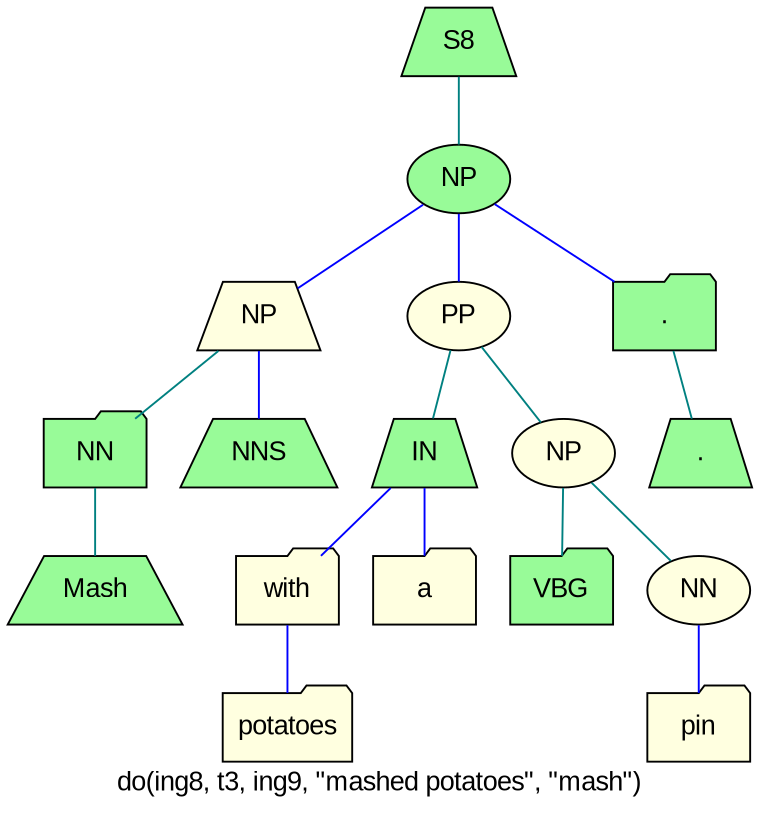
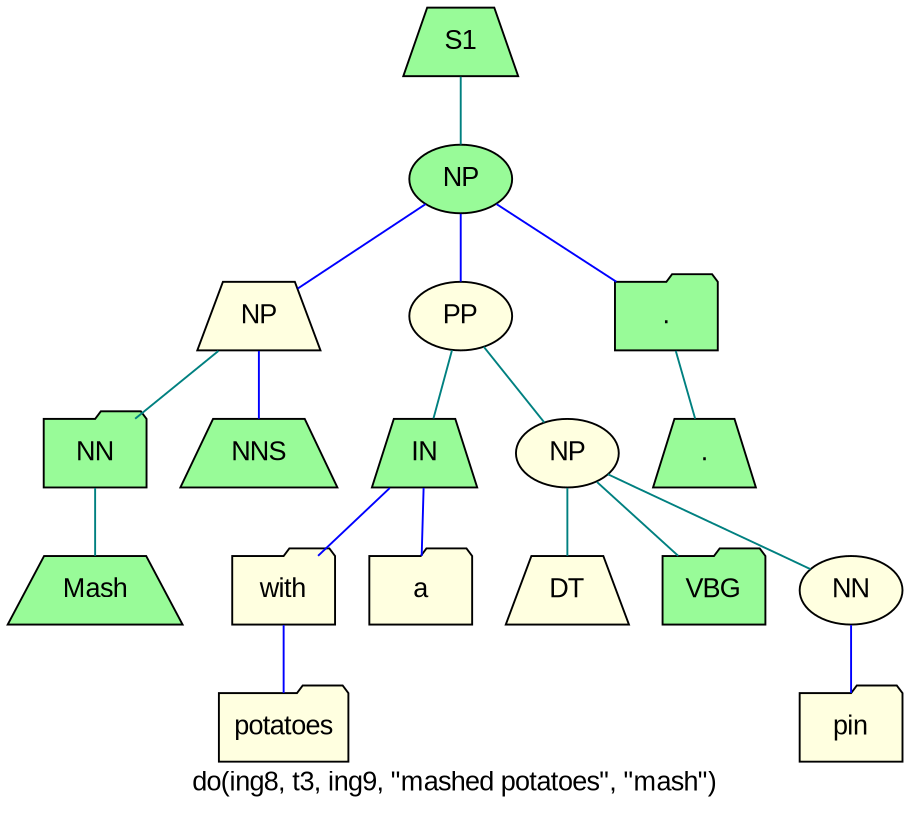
(459, 42) -> (461, 42)
none -> (567, 590)
